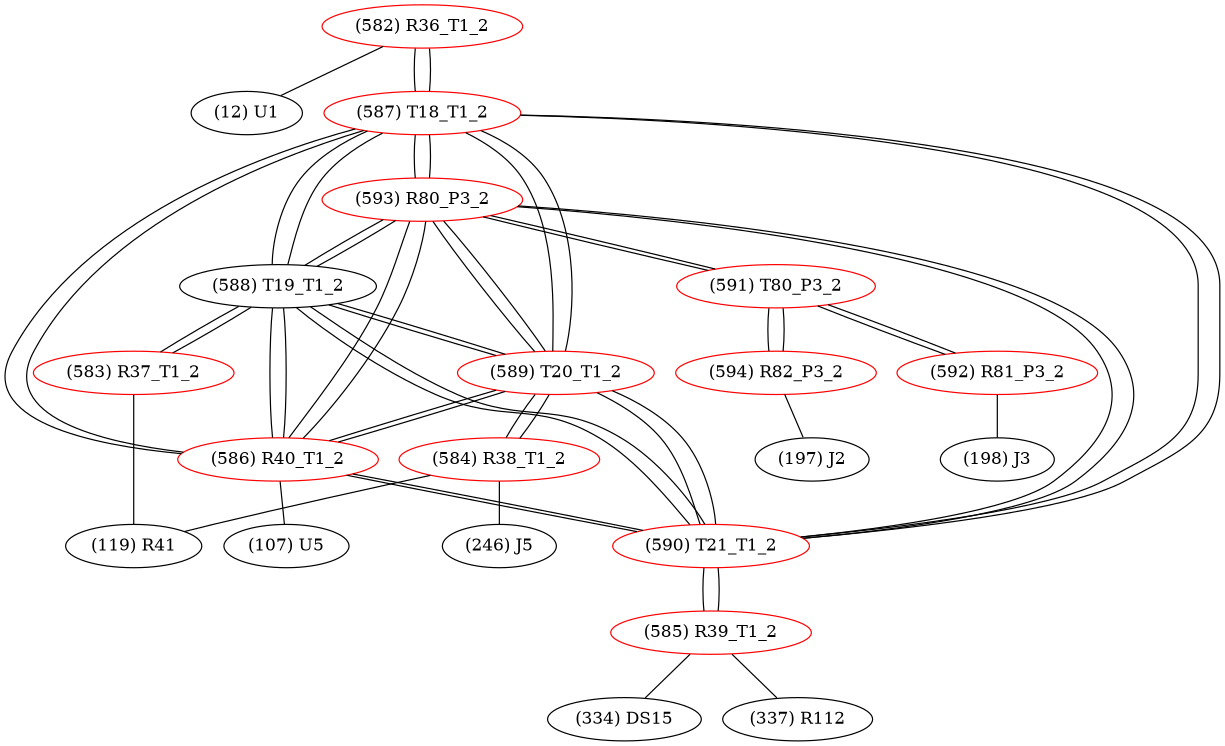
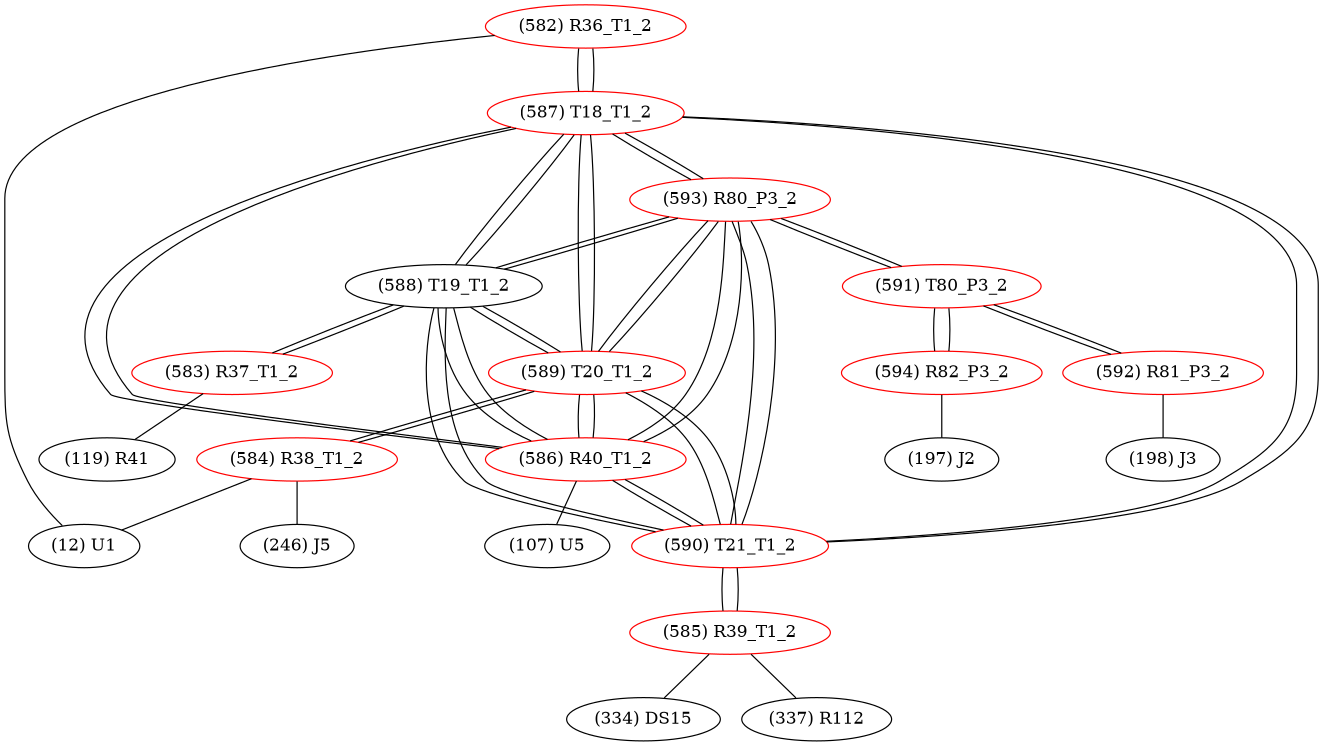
(307, 503) -> (187, 504)
